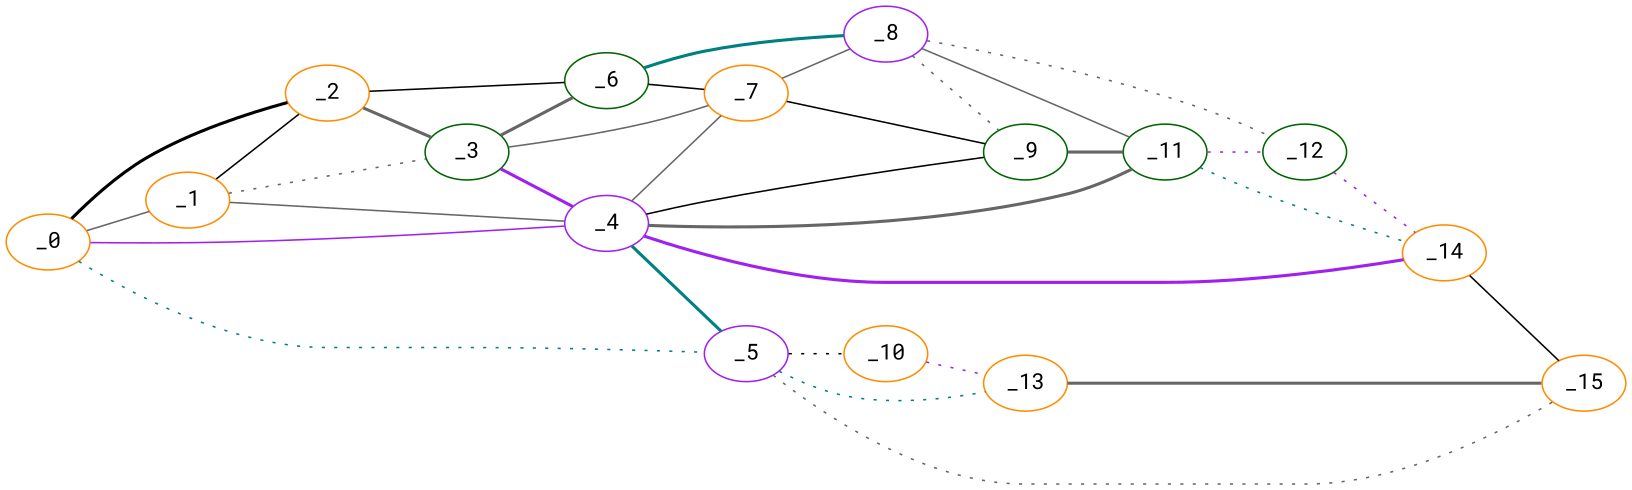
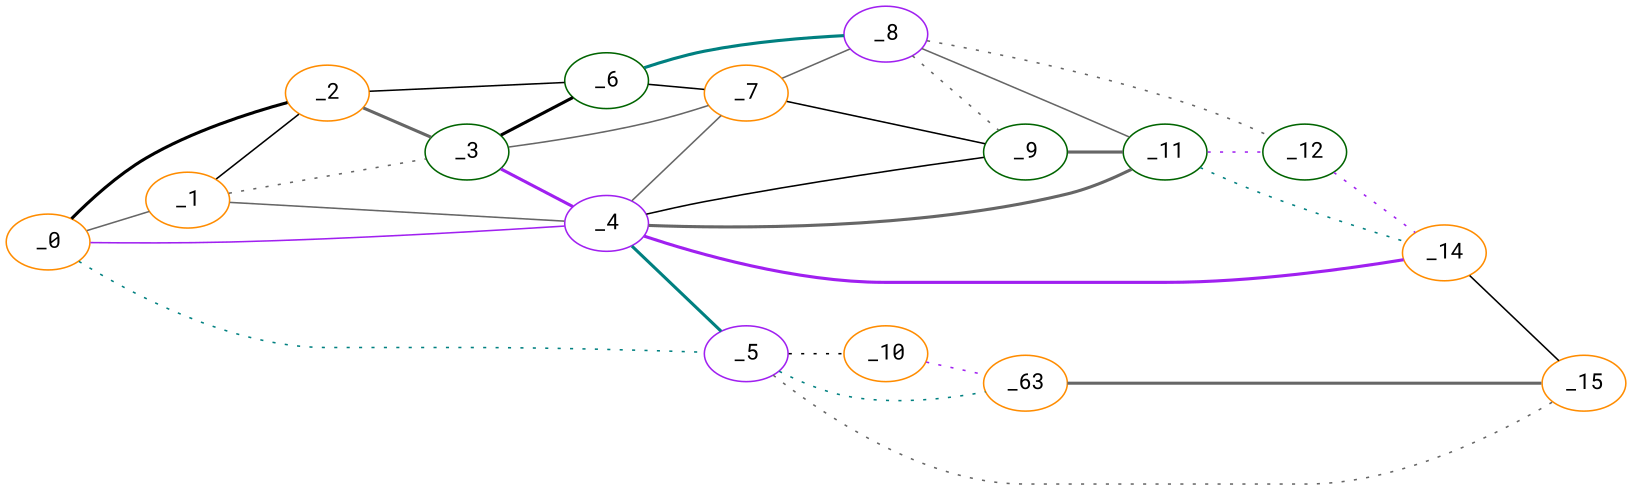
(537, 116) -> (537, 116)
(1025, 383) -> (1025, 383)
